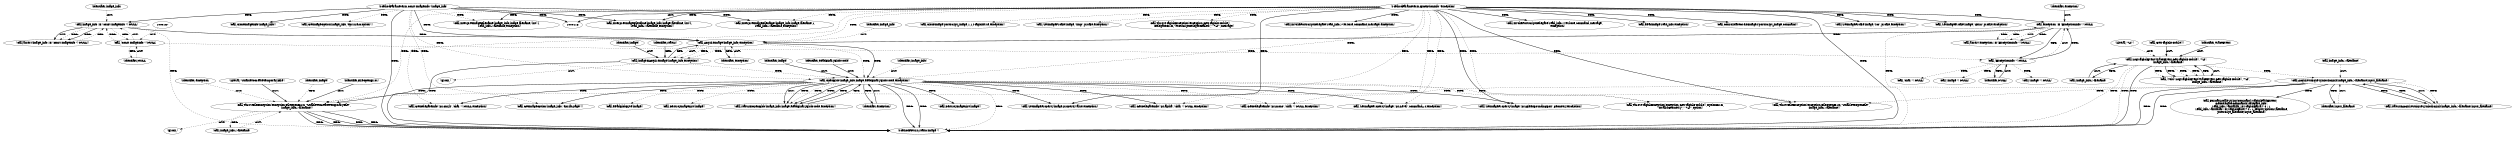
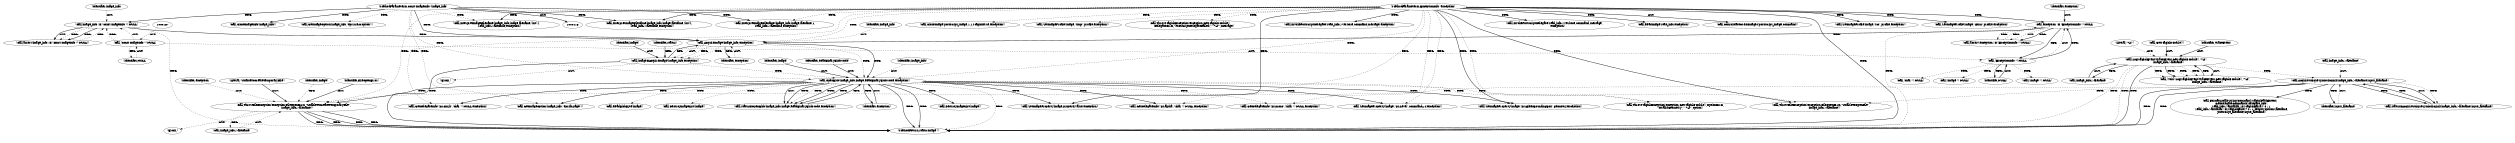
(979, 8) -> none
(544, 15) -> (544, 15)
(1652, 15) -> (1652, 15)
(118, 34) -> none
(2017, 35) -> (2017, 35)
(1252, 51) -> (1252, 51)
(439, 125) -> none
